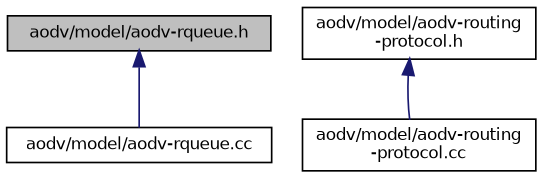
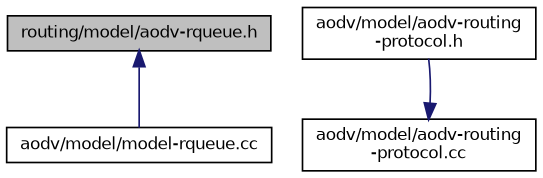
(139, 33) -> (139, 33)
(408, 98) -> (430, 81)
(139, 145) -> (139, 145)
